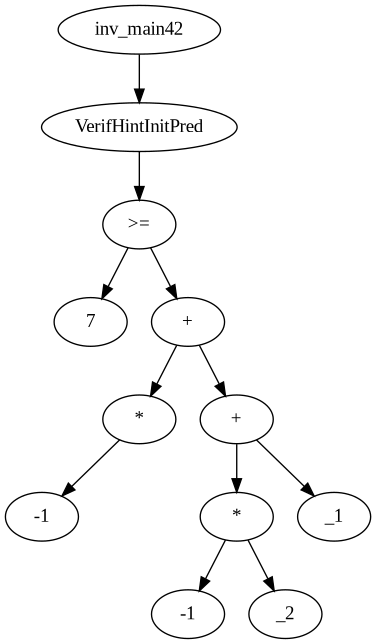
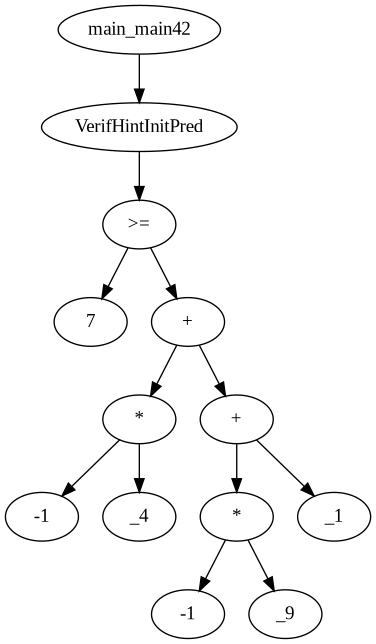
(139, 30) -> (139, 30)
none -> (139, 517)
(285, 614) -> (285, 614)
